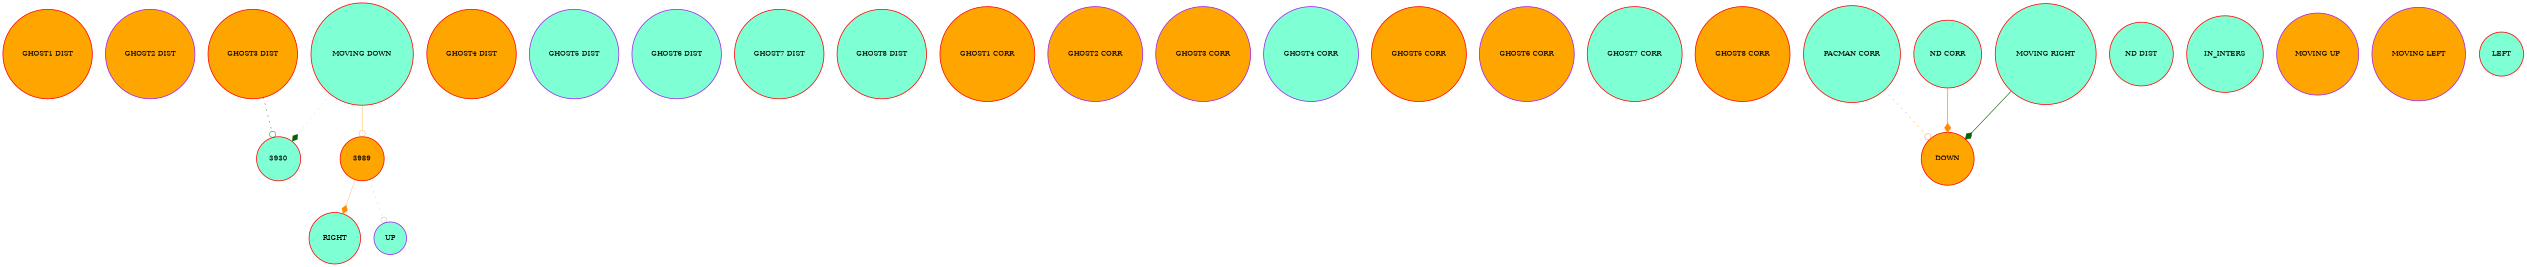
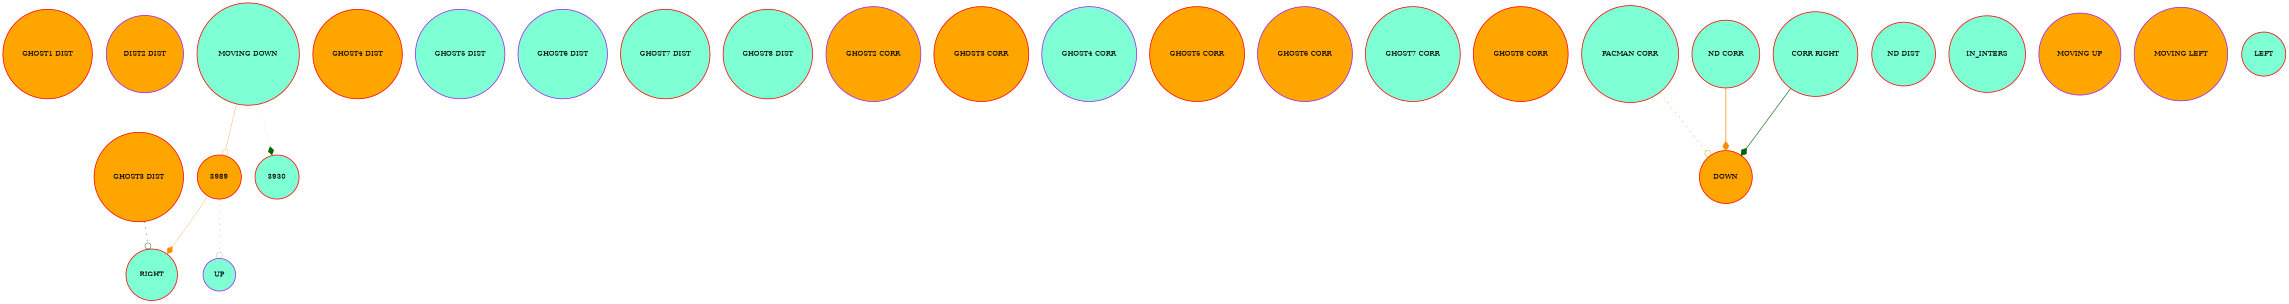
(150, 54) -> (145, 54)
(987, 54) -> none
(1203, 54) -> (981, 54)
(2046, 54) -> (1816, 54)
(268, 114) -> (146, 232)
